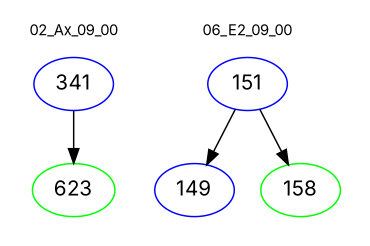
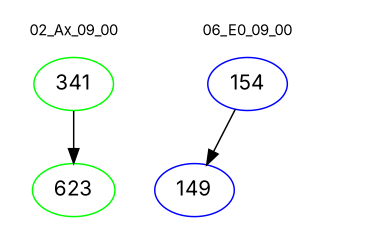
(248, 32) -> (248, 32)
(74, 84) -> (74, 84)
(248, 84) -> (248, 84)
(301, 190) -> none
